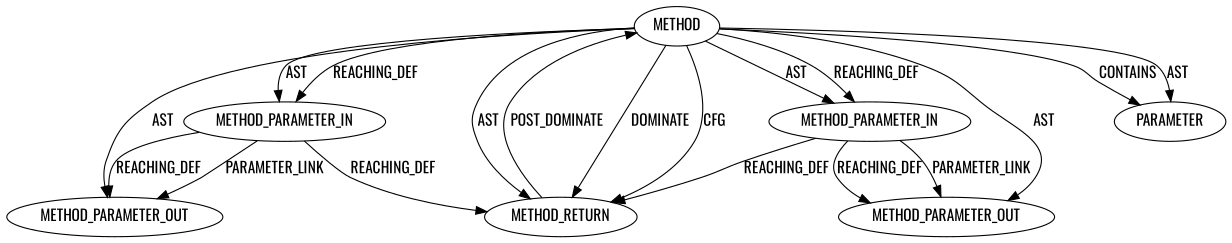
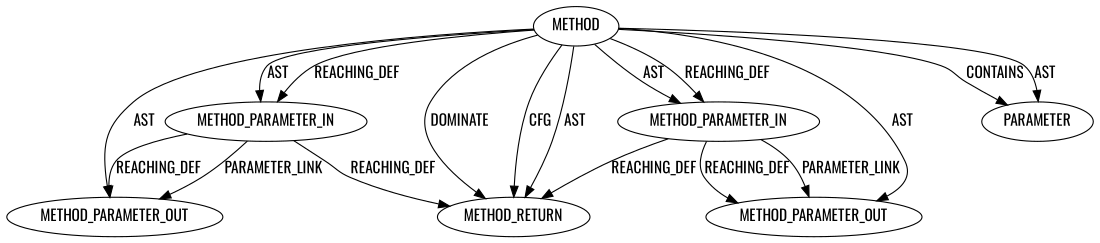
(519, 91) -> none
